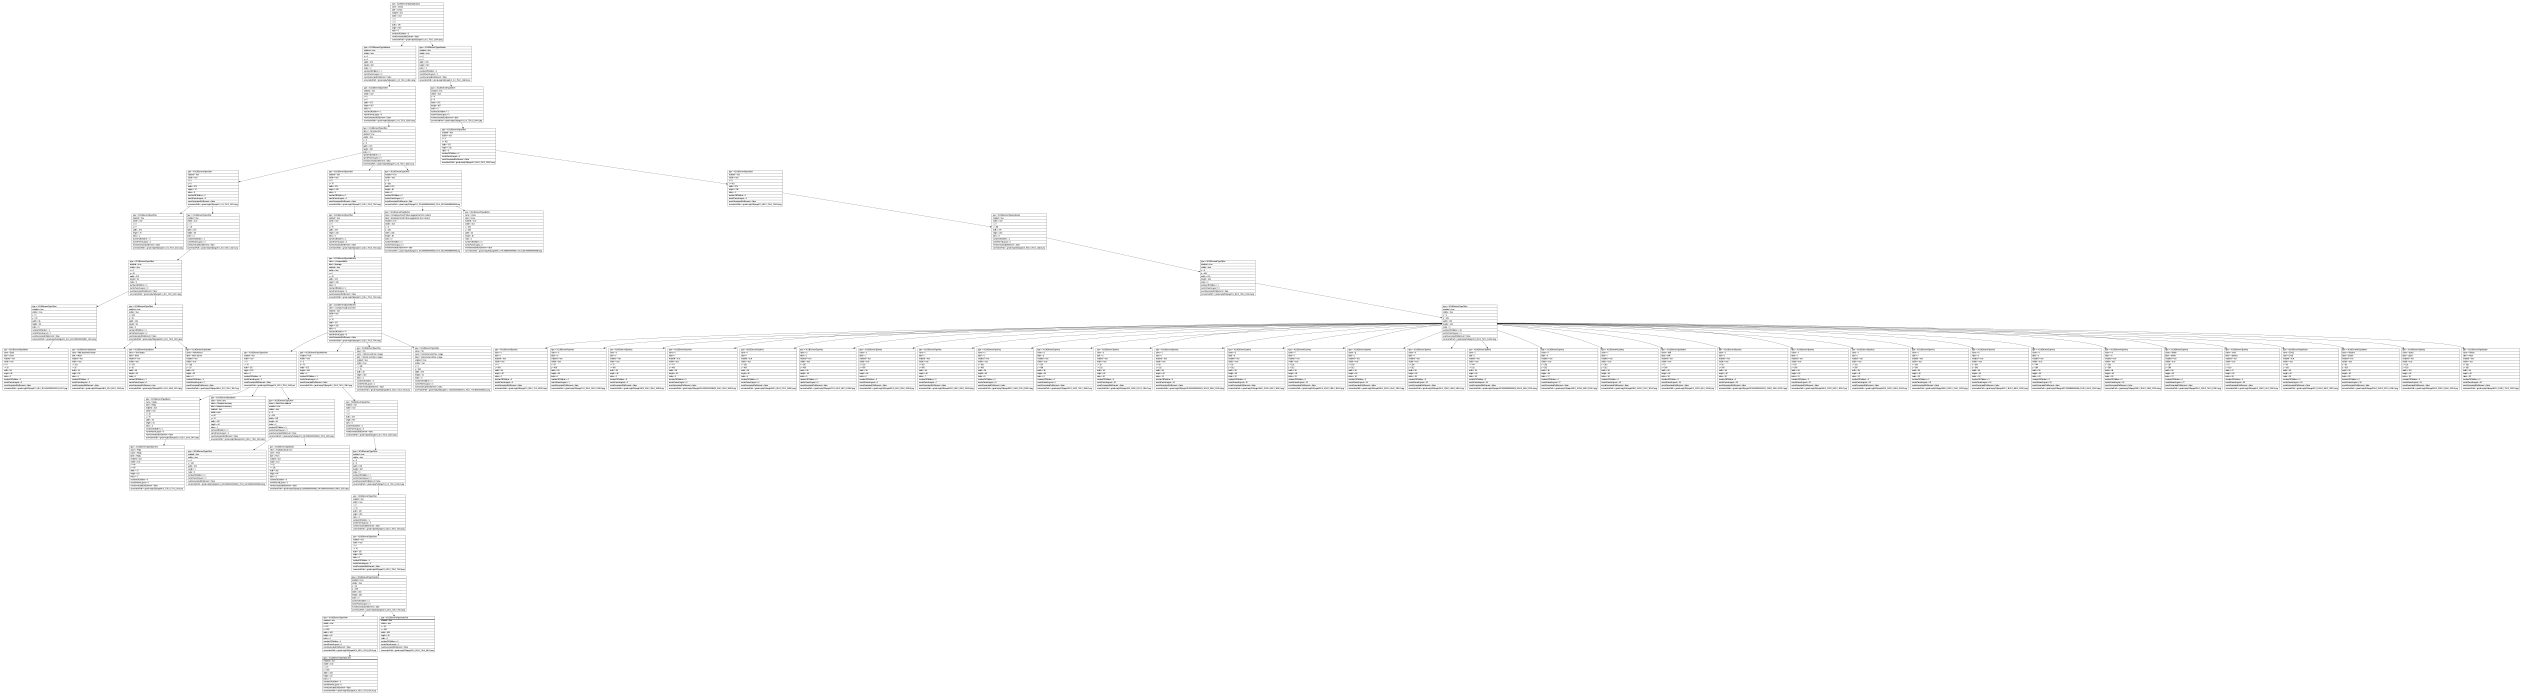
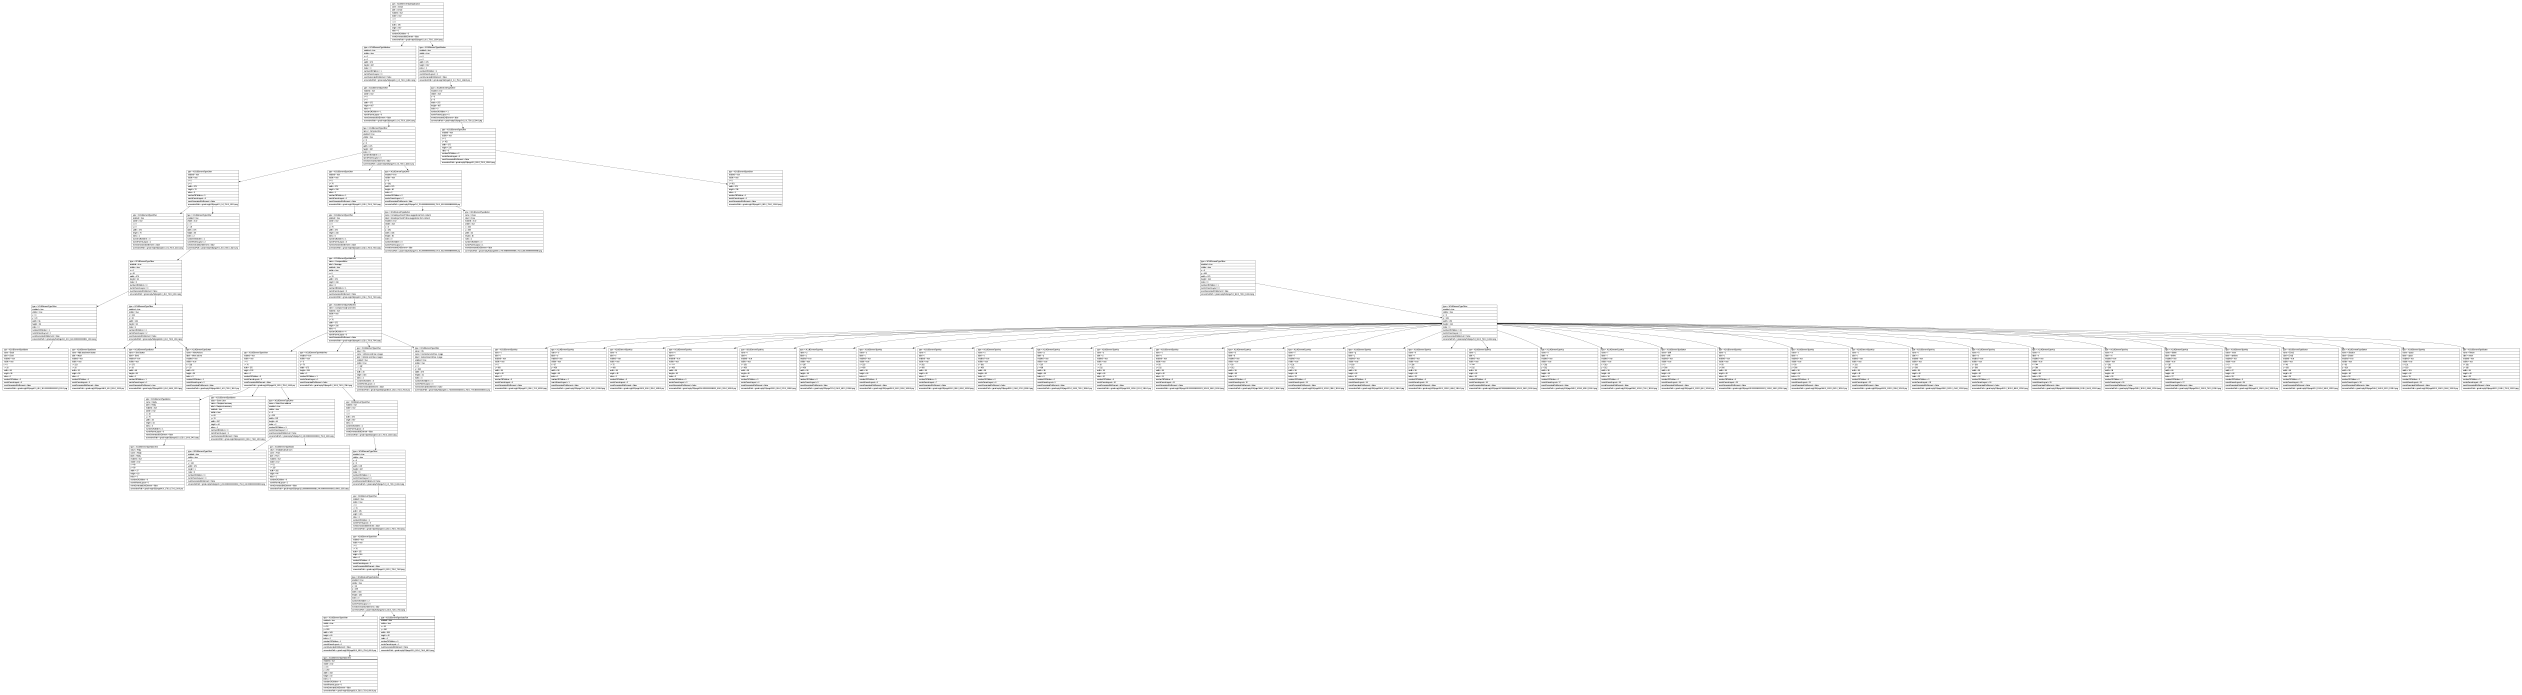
(1019, 232) -> none
